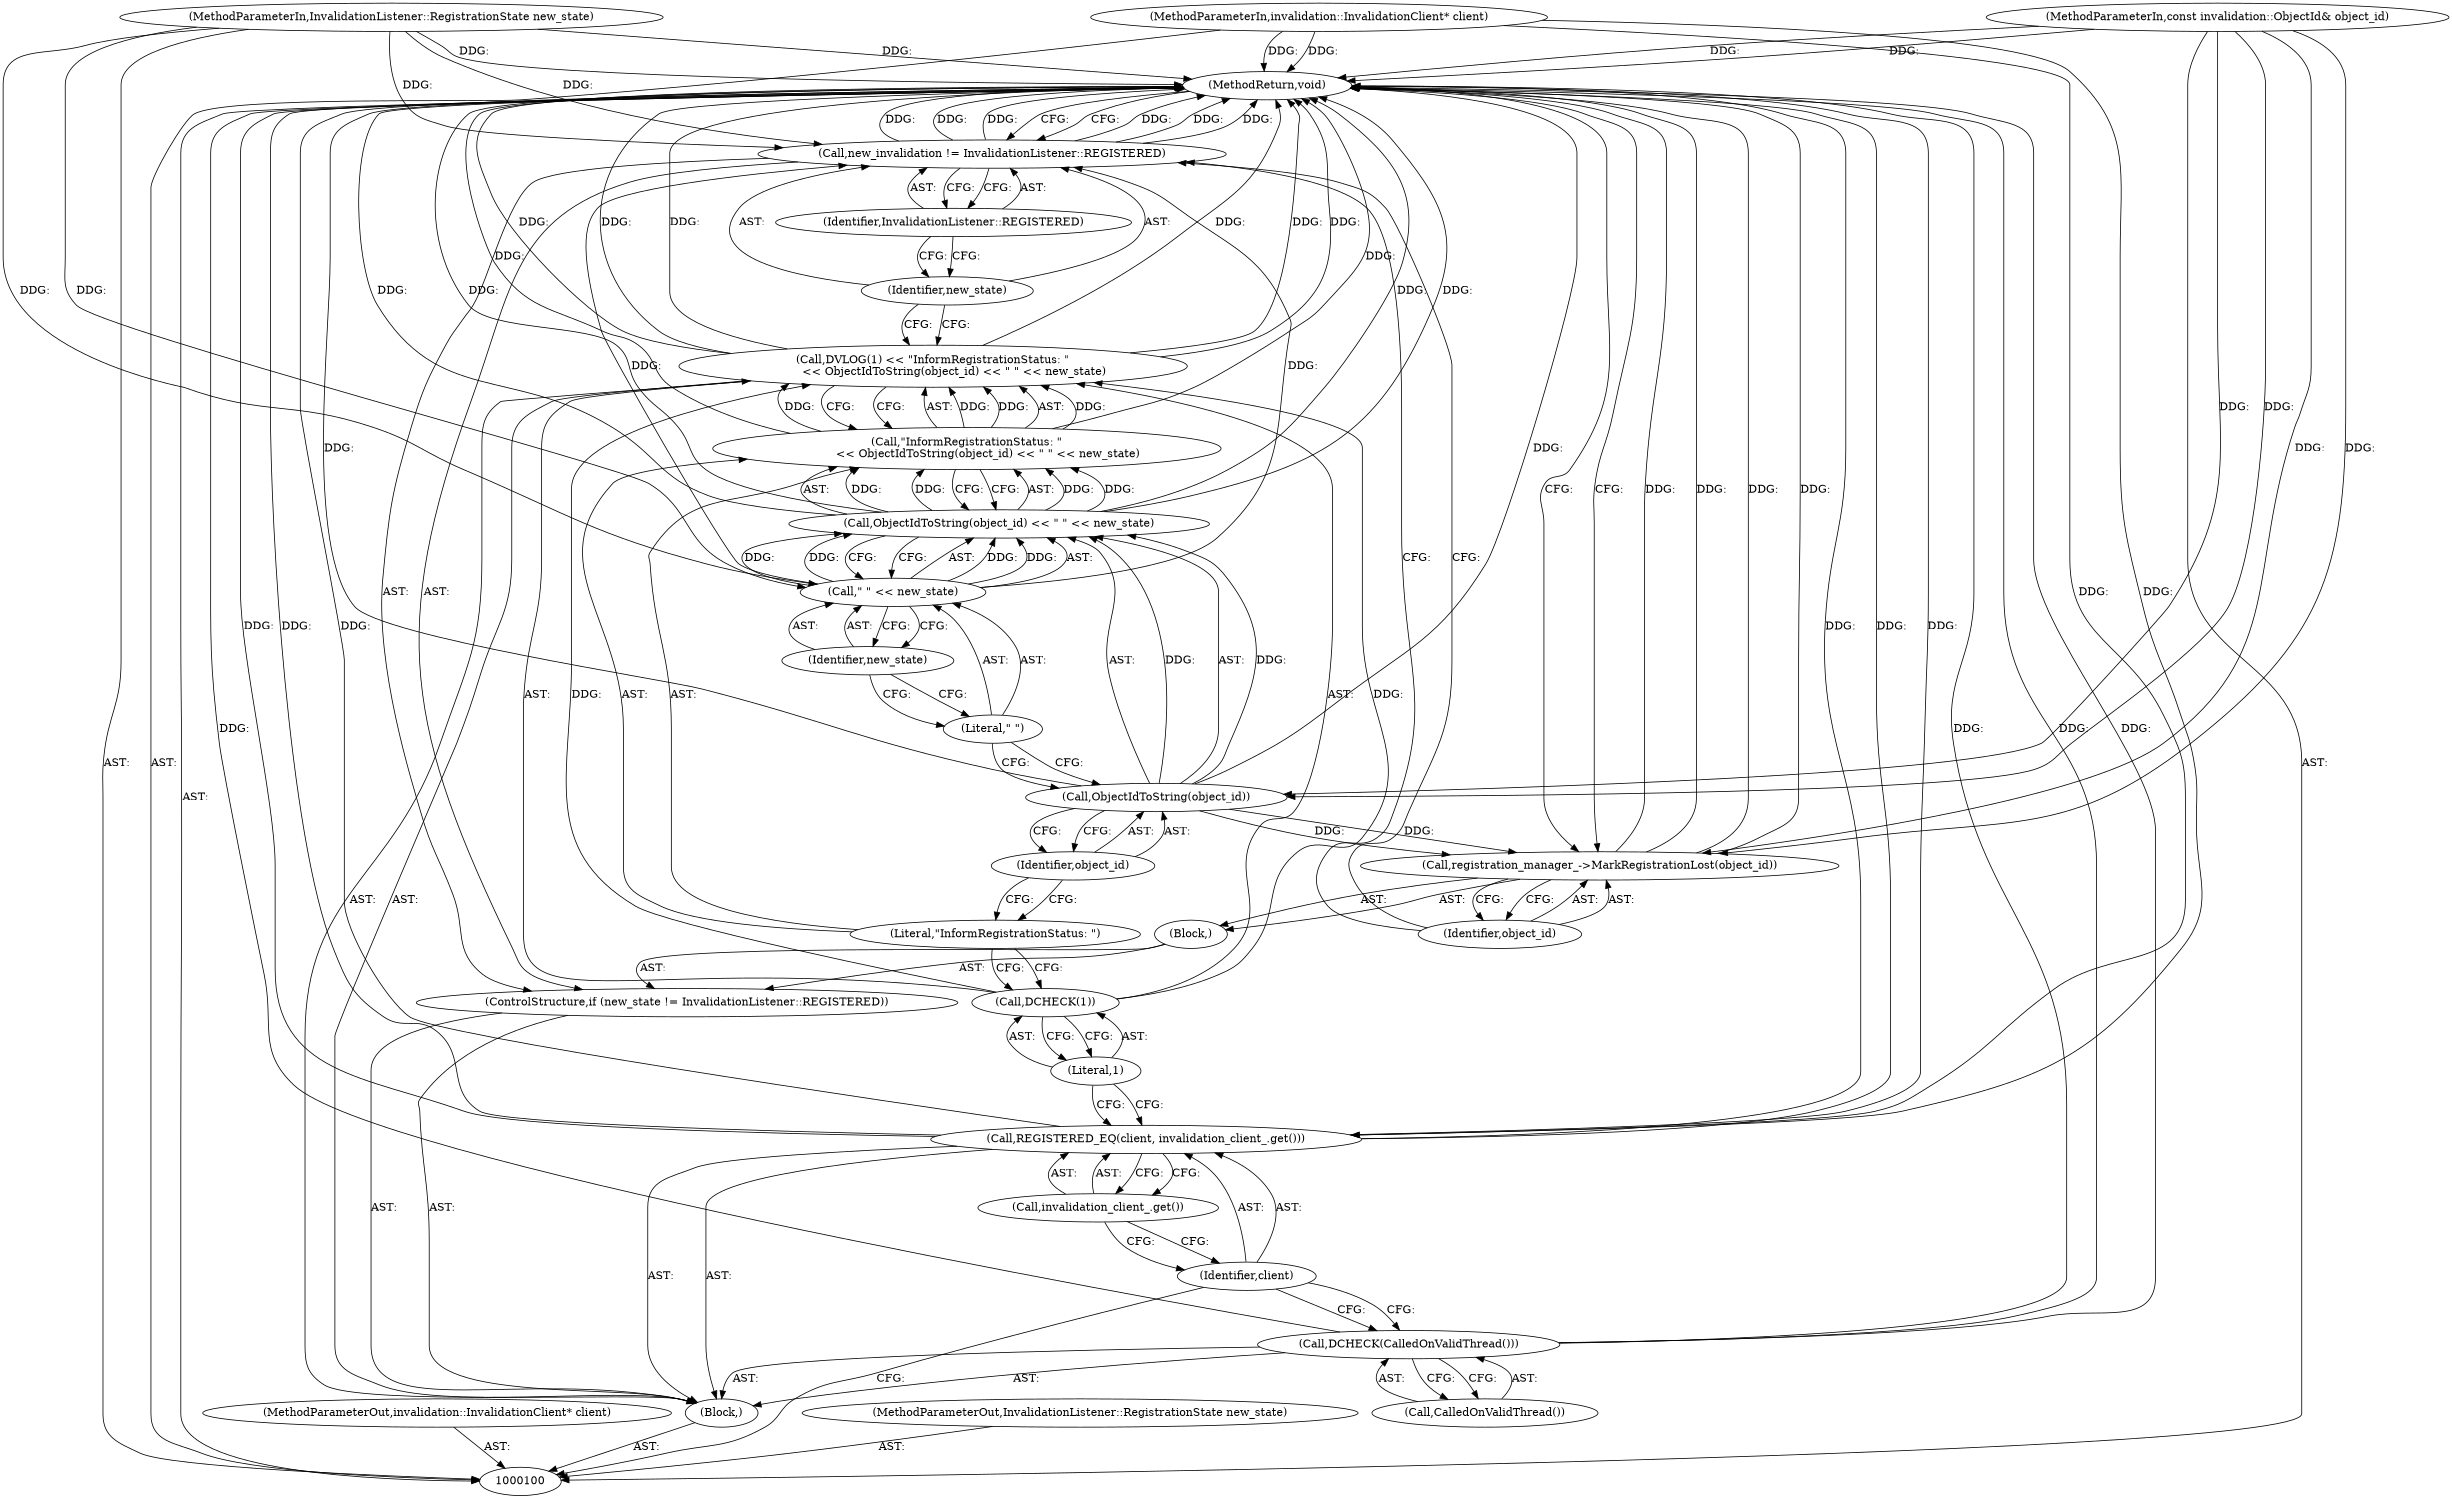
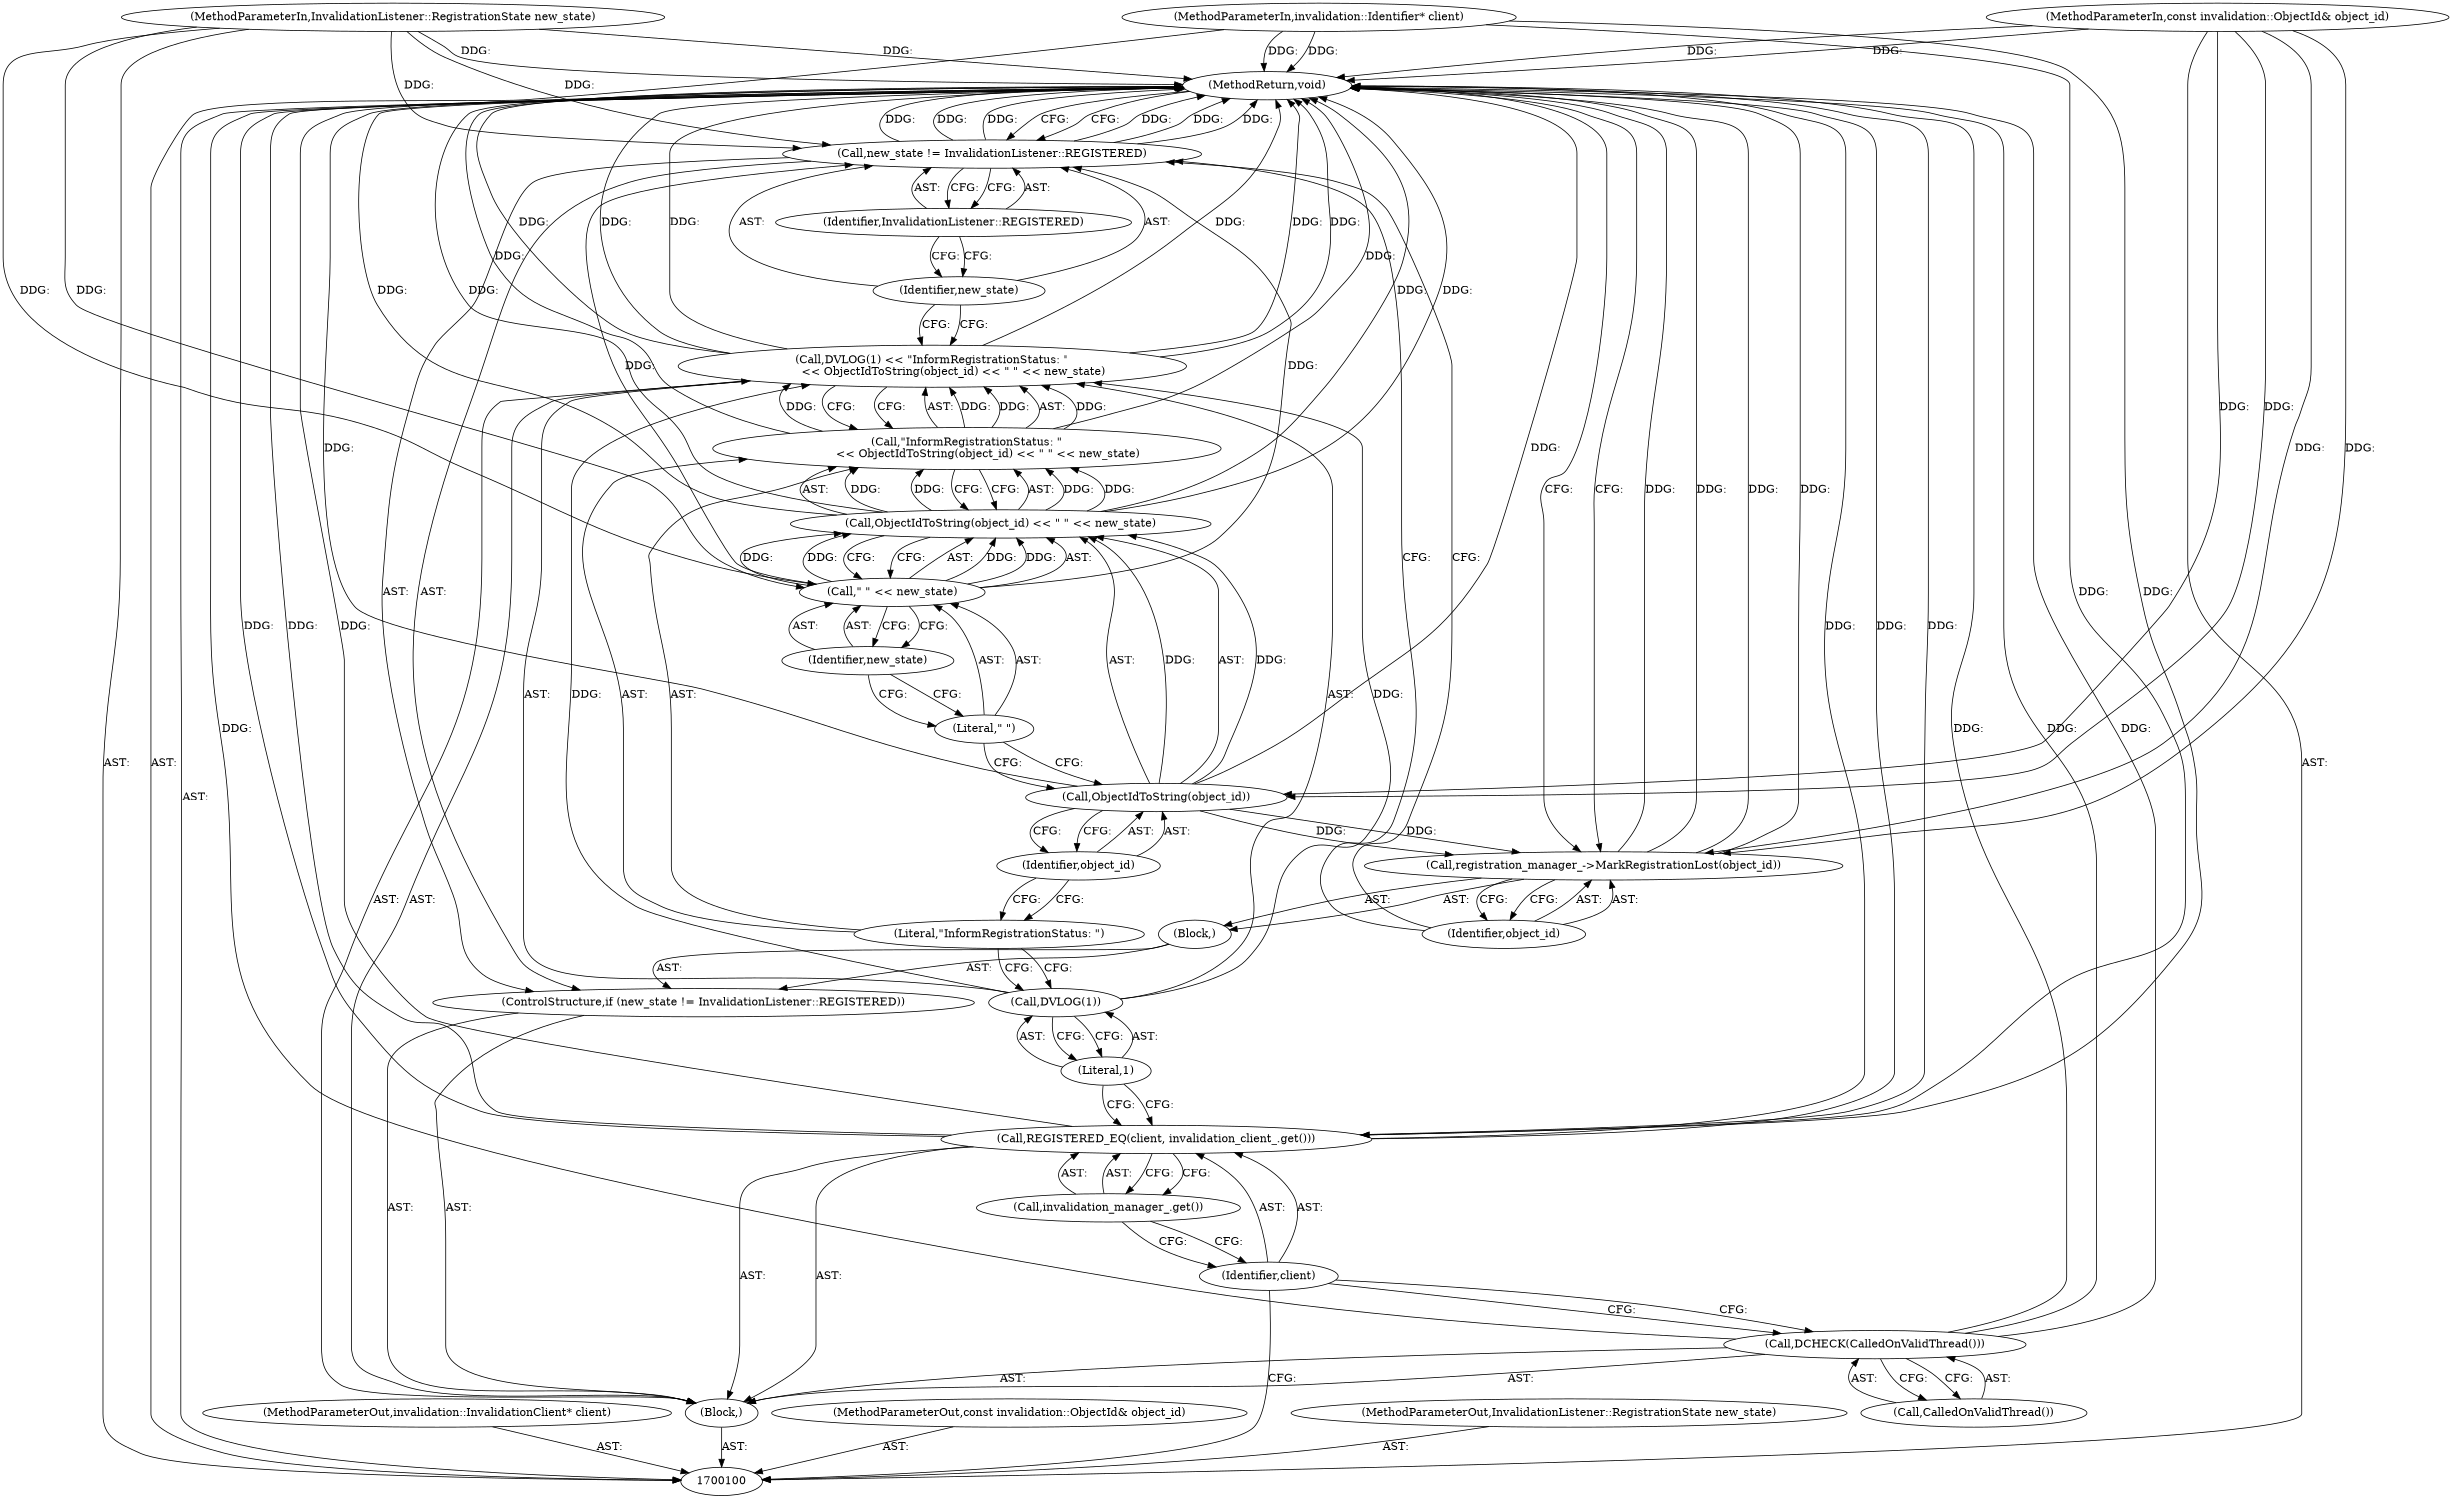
(1319, 17) -> (1319, 17)
(992, 154) -> (992, 154)
(1046, 1003) -> (1056, 1003)
(1098, 1208) -> (1108, 1208)
none -> (1009, 1413)
(520, 1481) -> (722, 1481)
